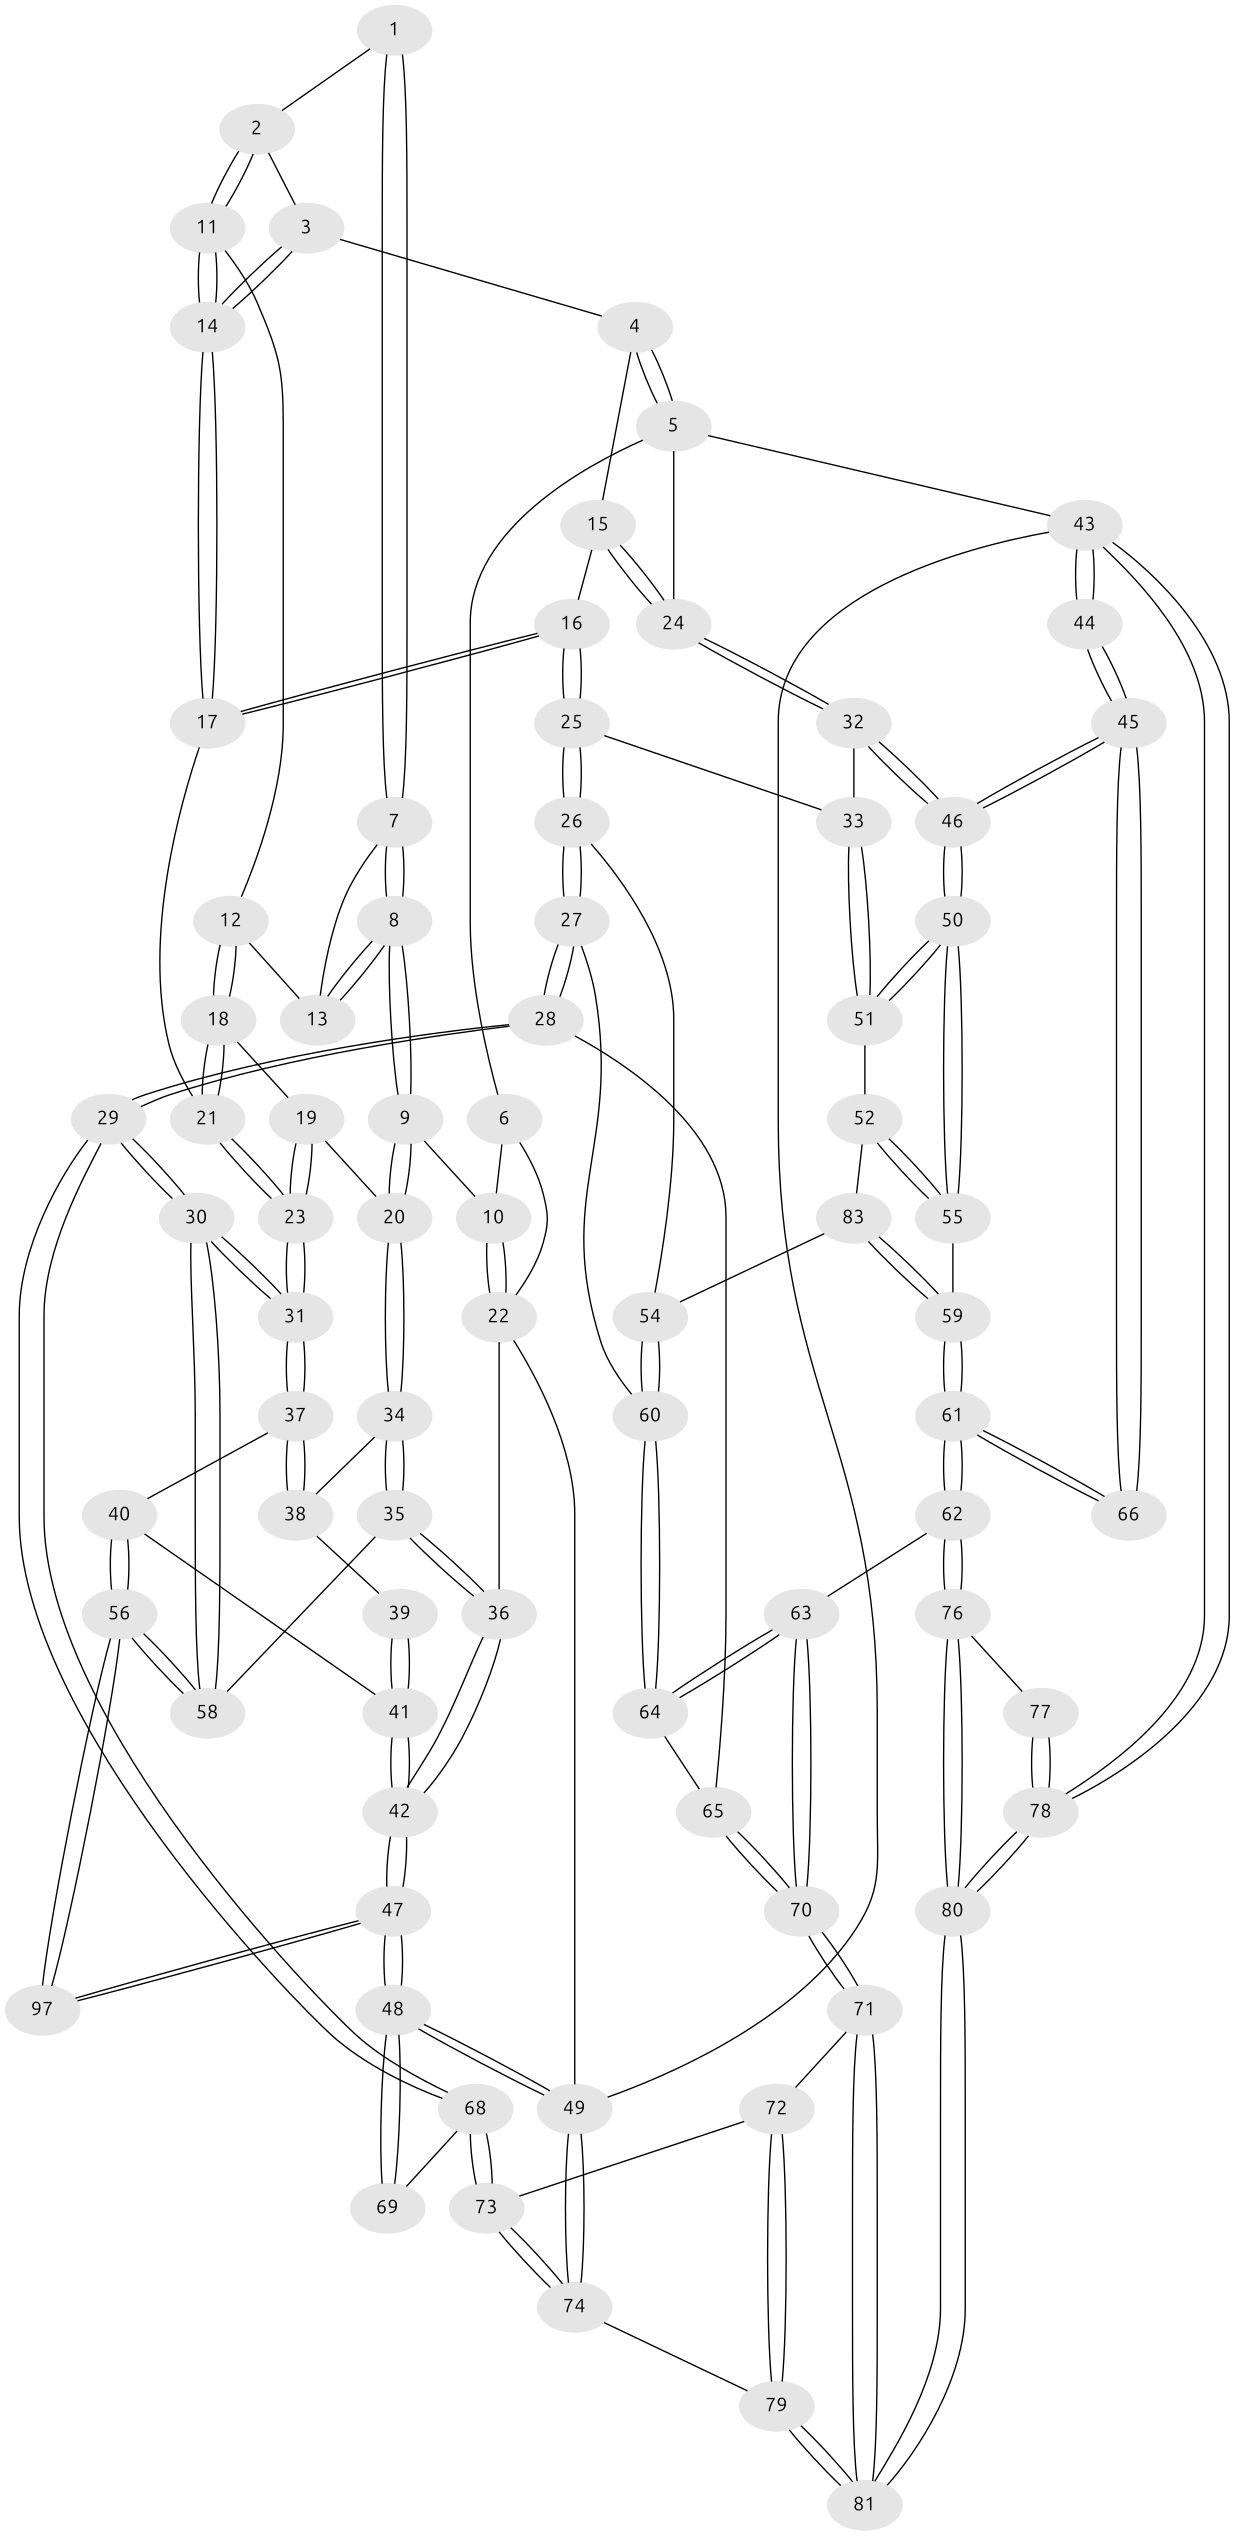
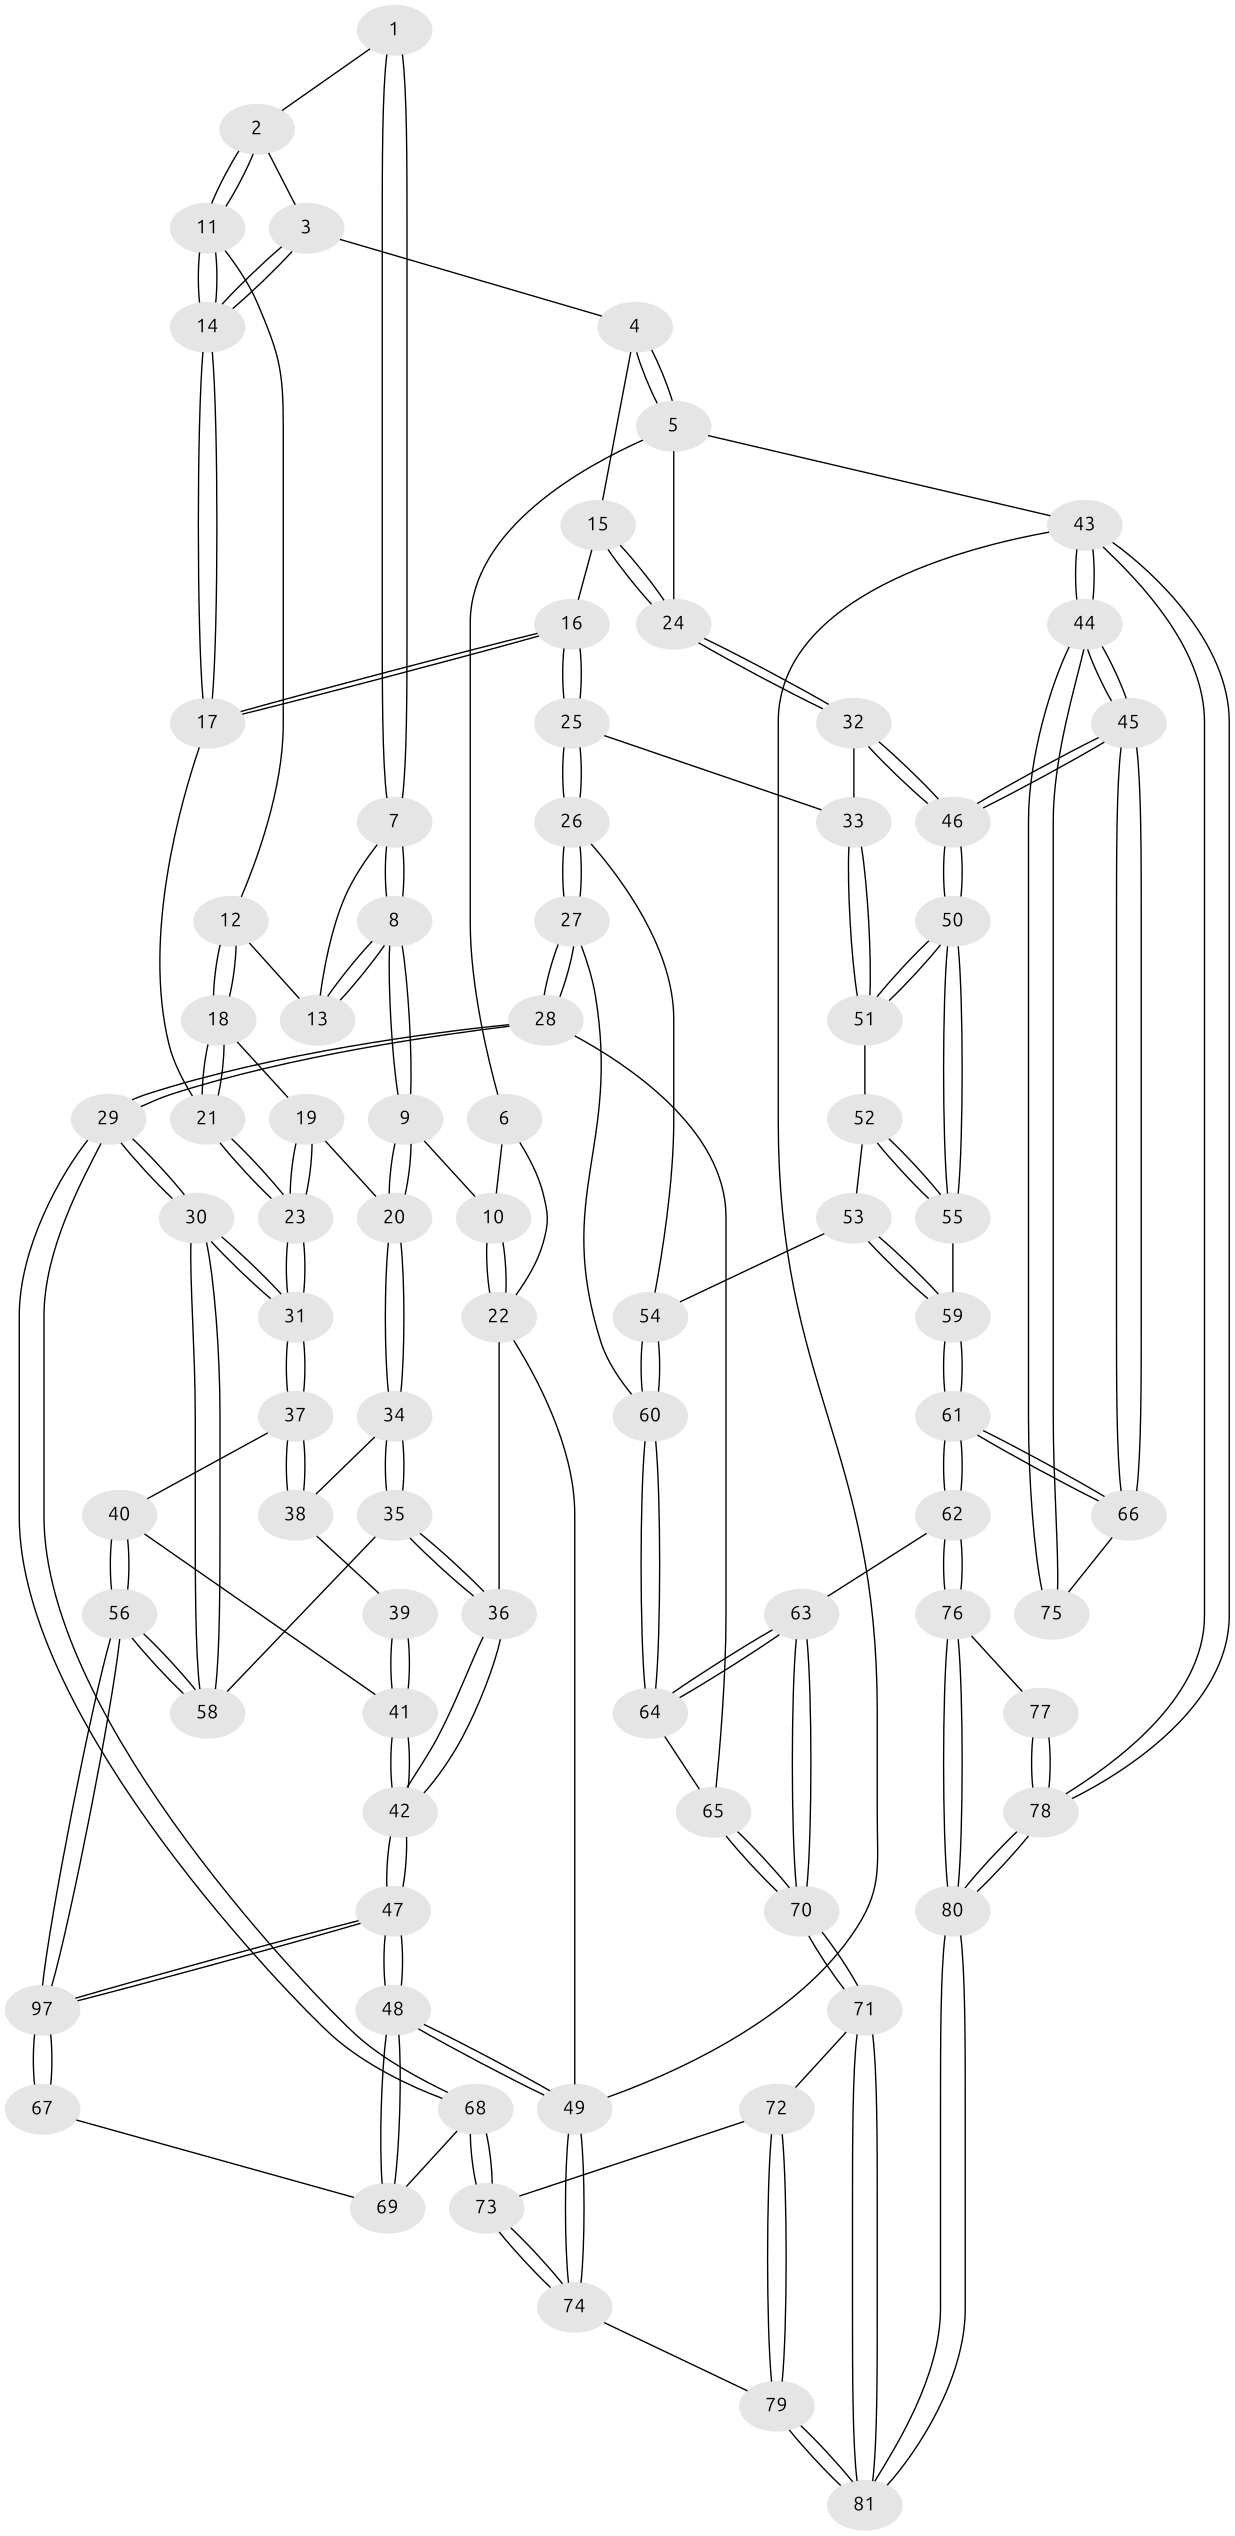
(854, 1218) -> (854, 1218)
none -> (1052, 1614)
none -> (43, 2109)
